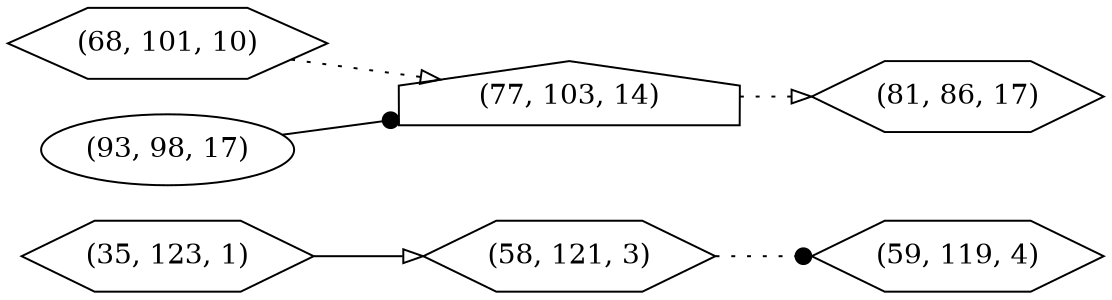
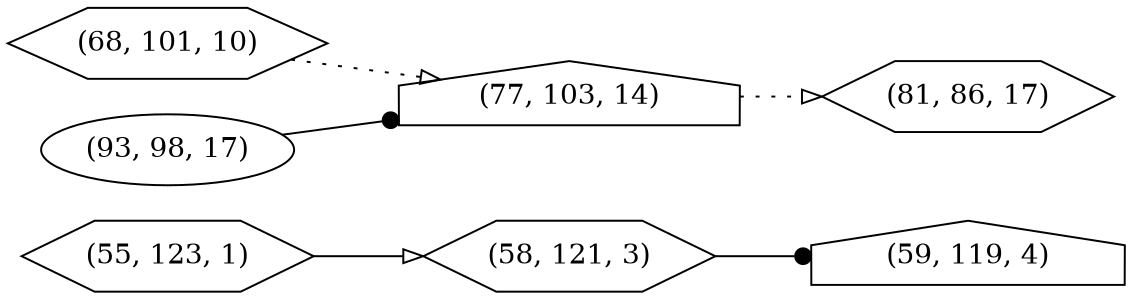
(168, 256) -> (168, 256)
(755, 256) -> (755, 256)
(958, 256) -> (968, 256)
